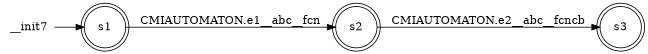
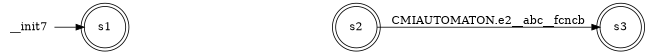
(226, 27) -> none
